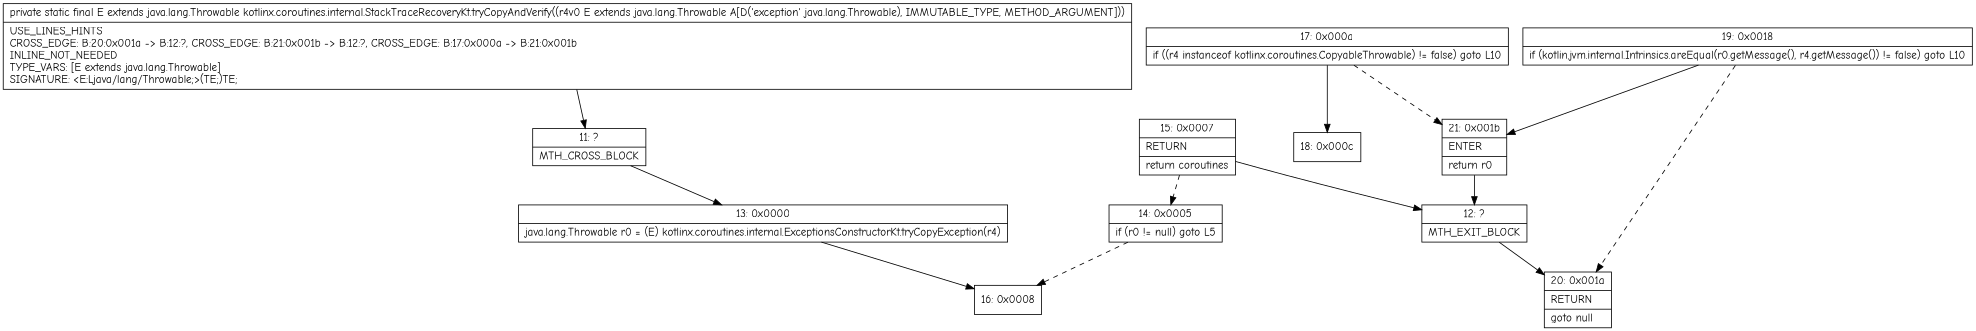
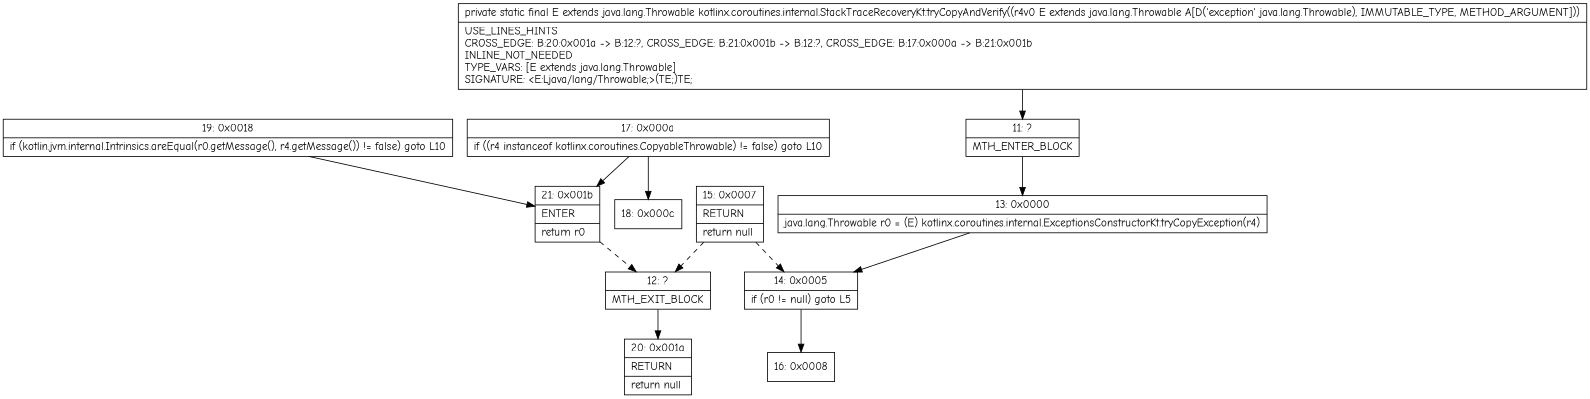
(1395, 93) -> (616, 169)
(589, 156) -> (1023, 147)
(1187, 165) -> (728, 232)
(1668, 165) -> none
(1325, 185) -> (692, 254)
(1474, 186) -> (615, 254)
(1086, 262) -> (801, 327)
(894, 264) -> (916, 251)
(1572, 318) -> (656, 385)
